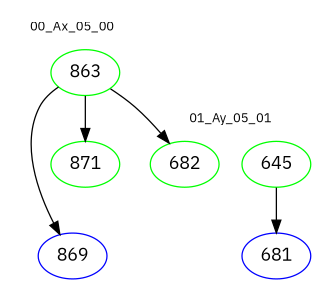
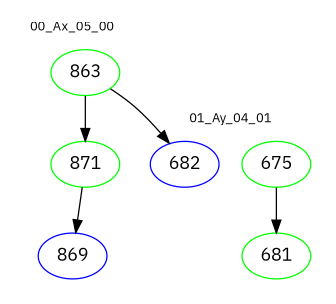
(231, 119) -> (231, 119)
(32, 152) -> (80, 204)
(185, 164) -> (185, 164)
(276, 164) -> (276, 164)
(276, 256) -> (276, 256)
